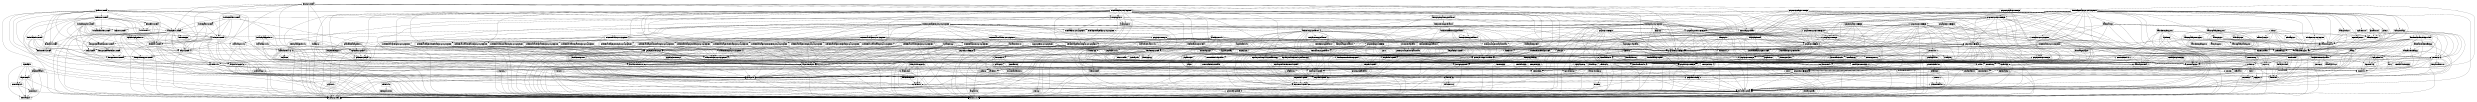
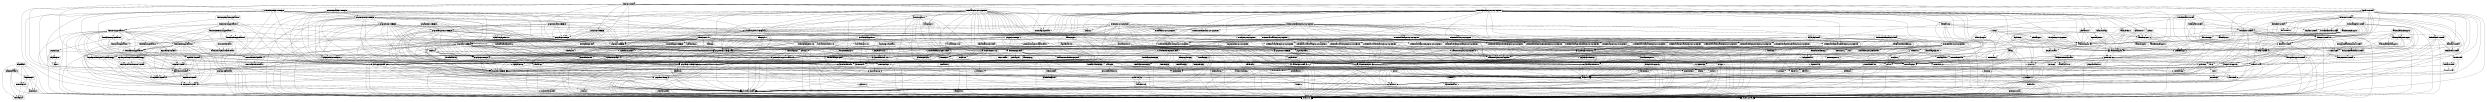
(1540, 51) -> (1168, 51)
none -> (1721, 64)
